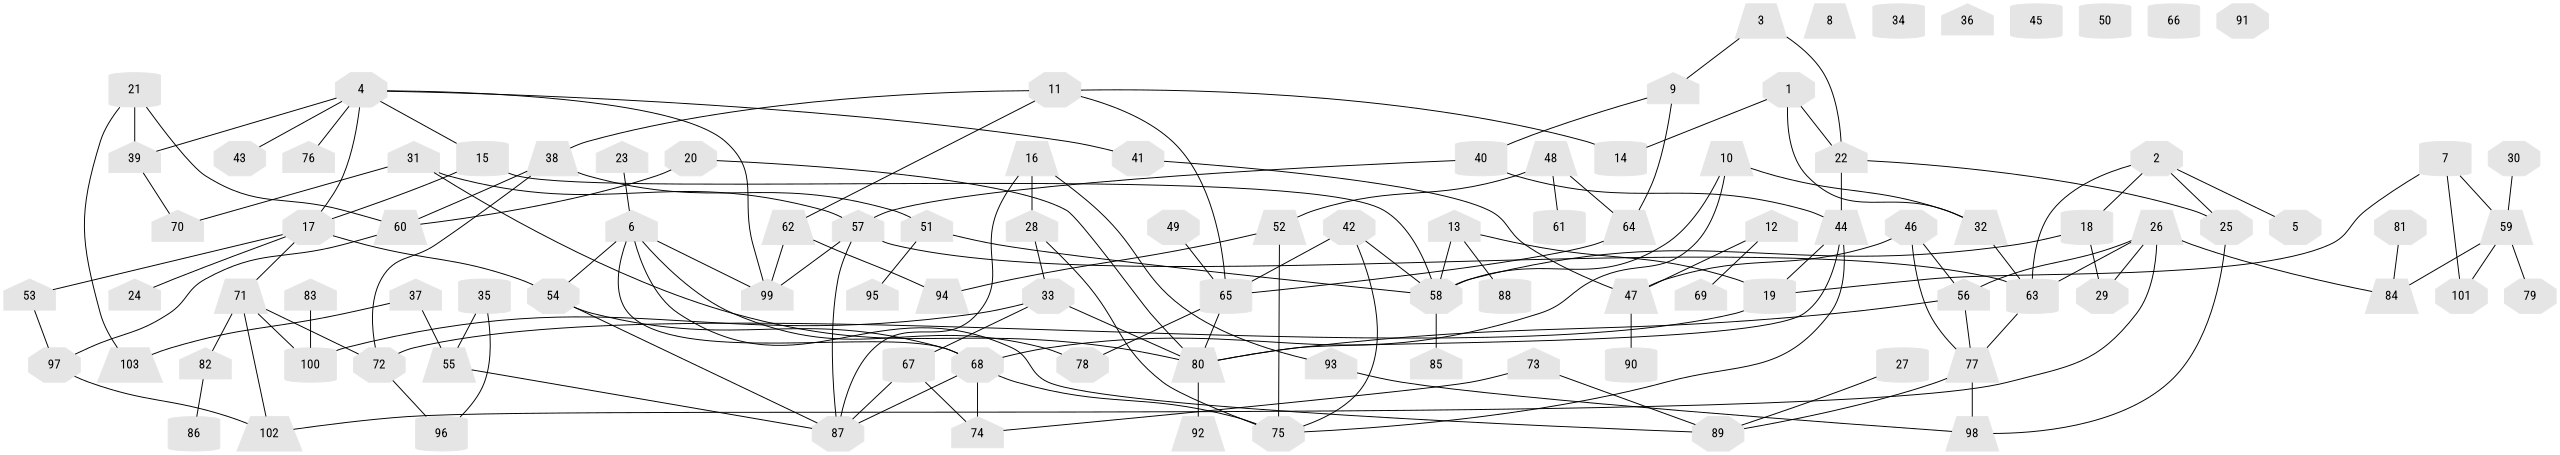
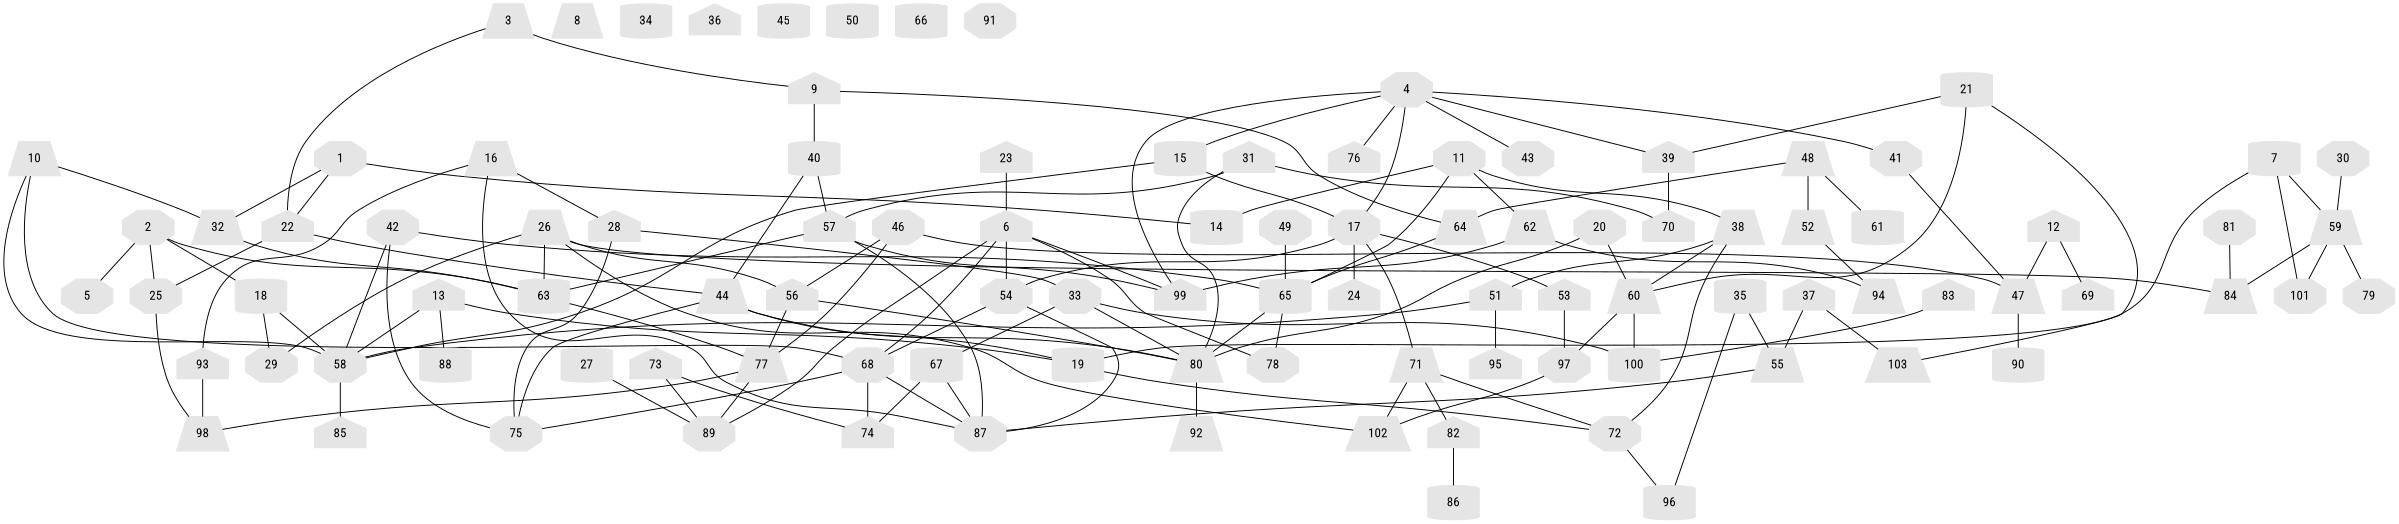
(1279, 331) -> none
(277, 332) -> (1634, 331)
